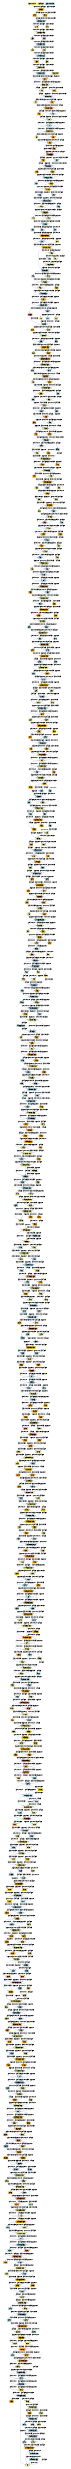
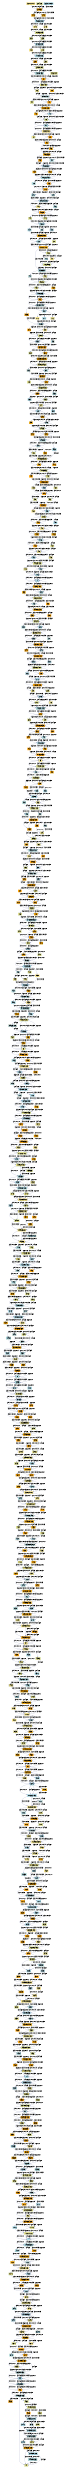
(50, 776) -> none
none -> (15, 2267)
